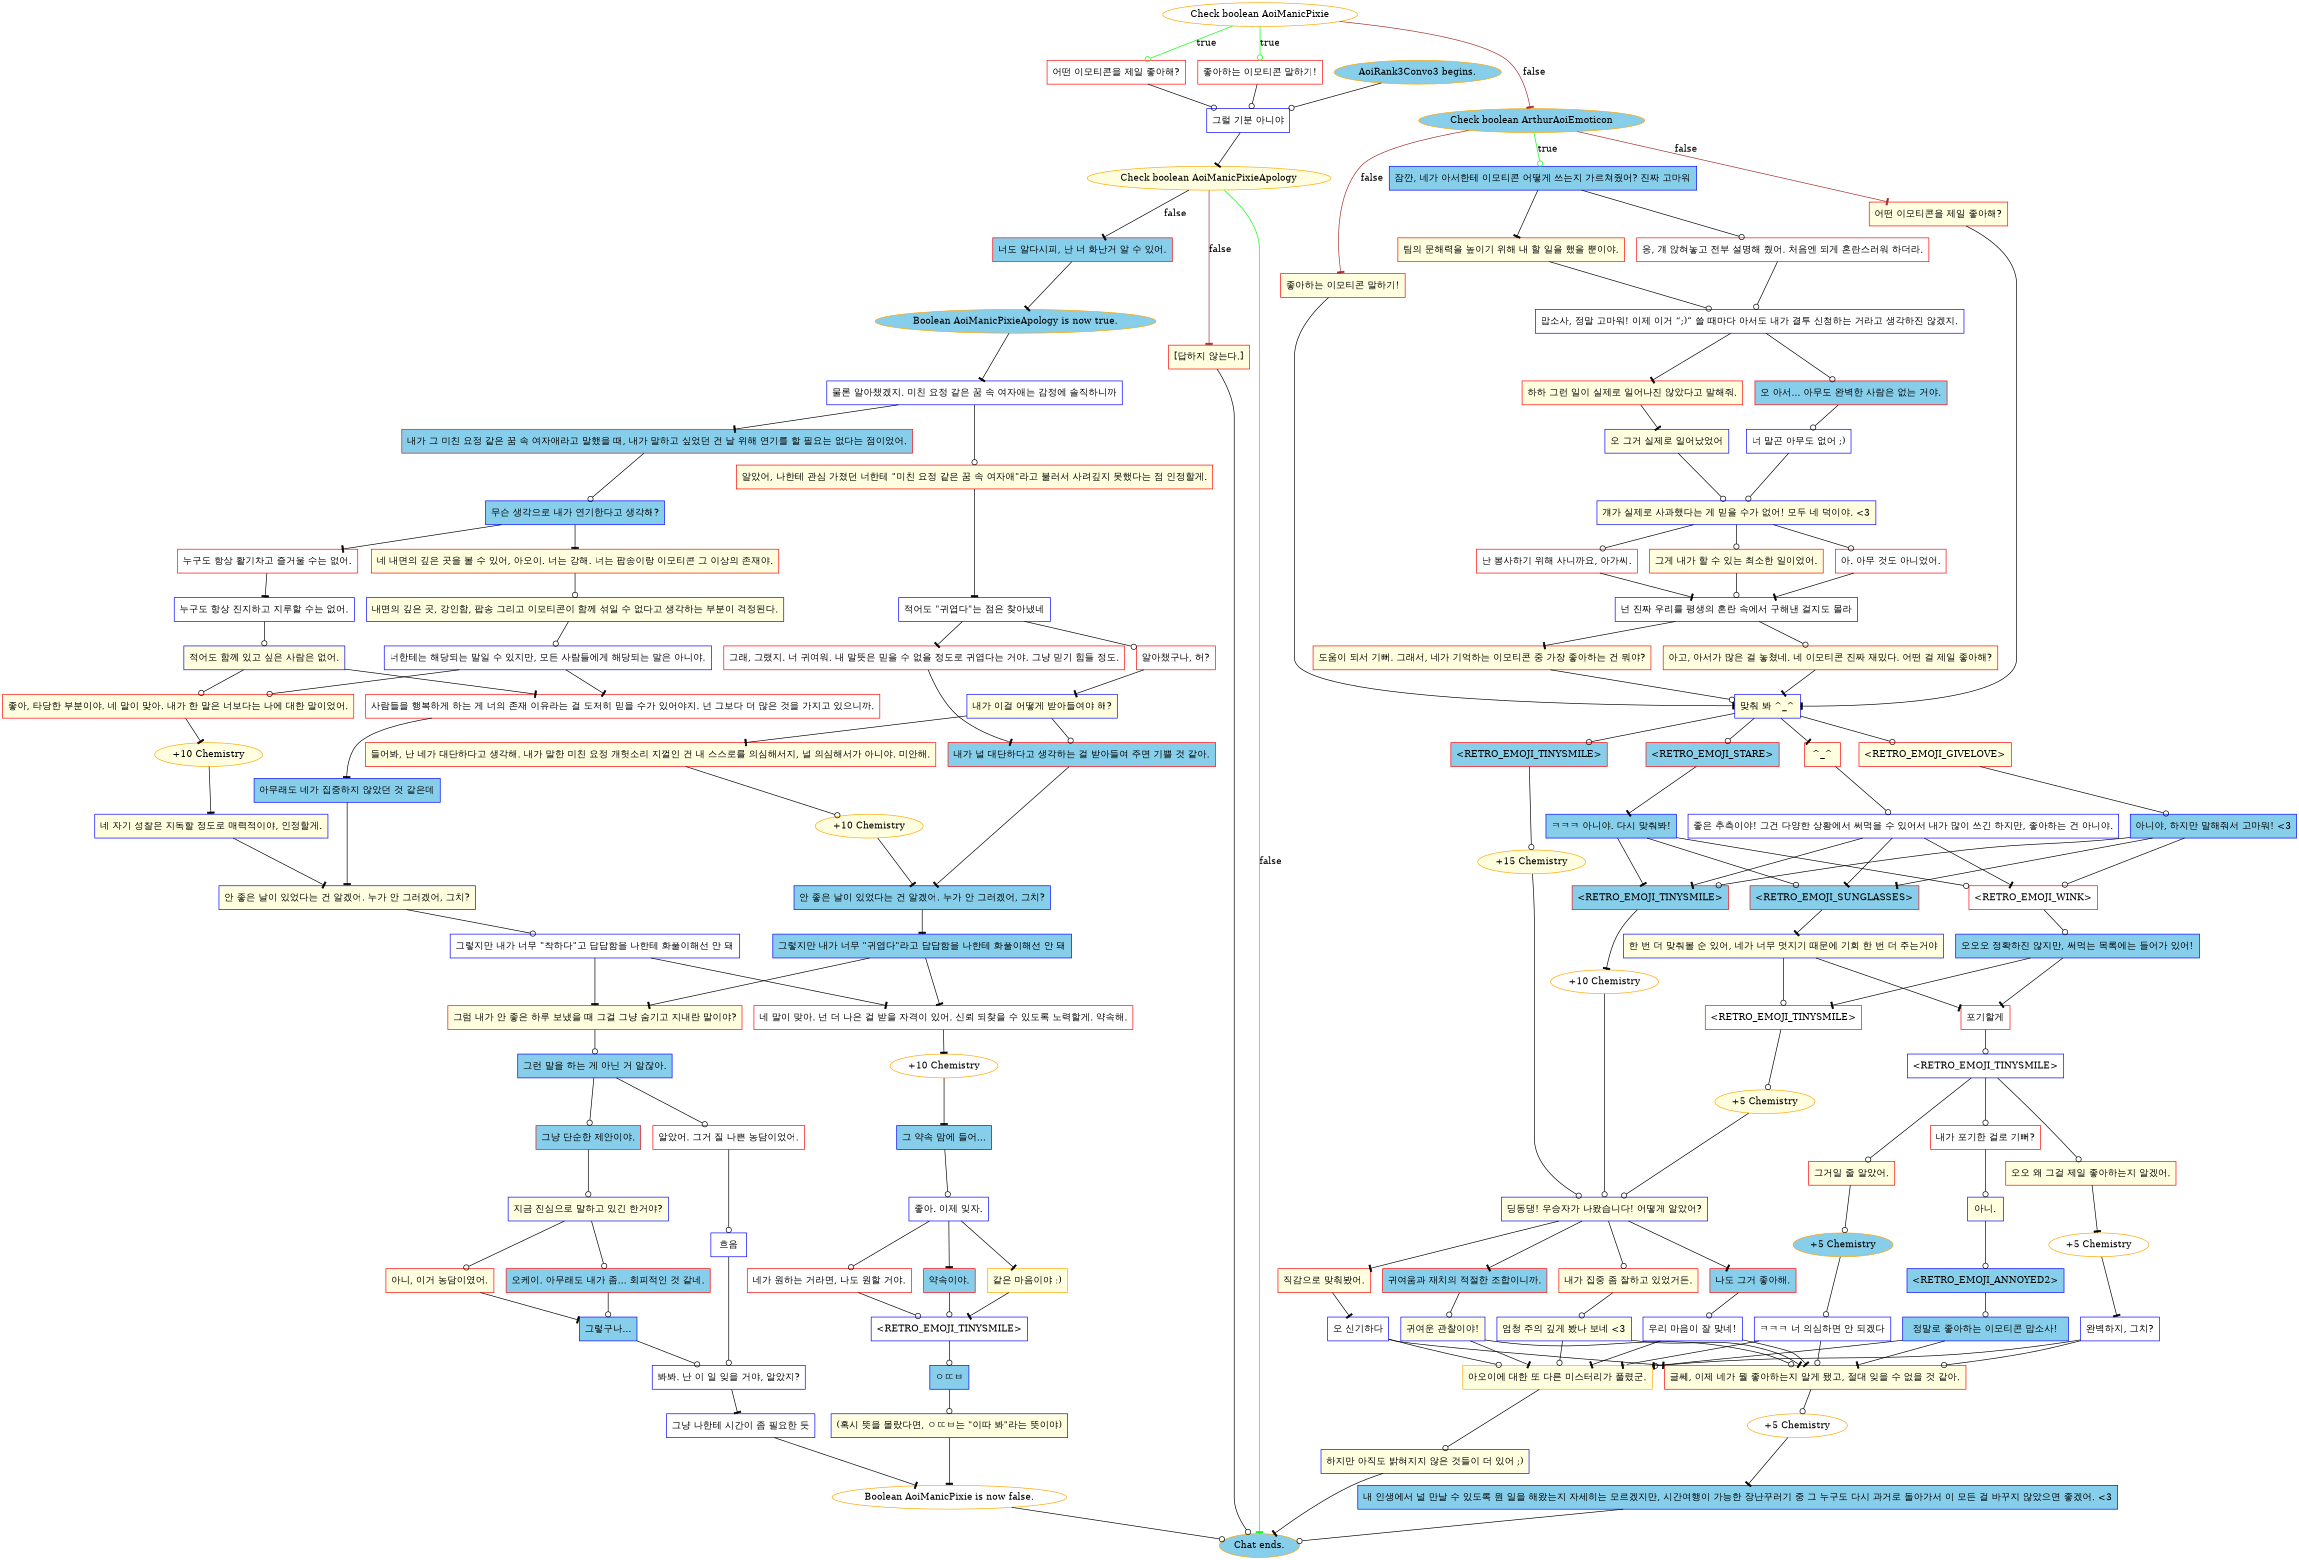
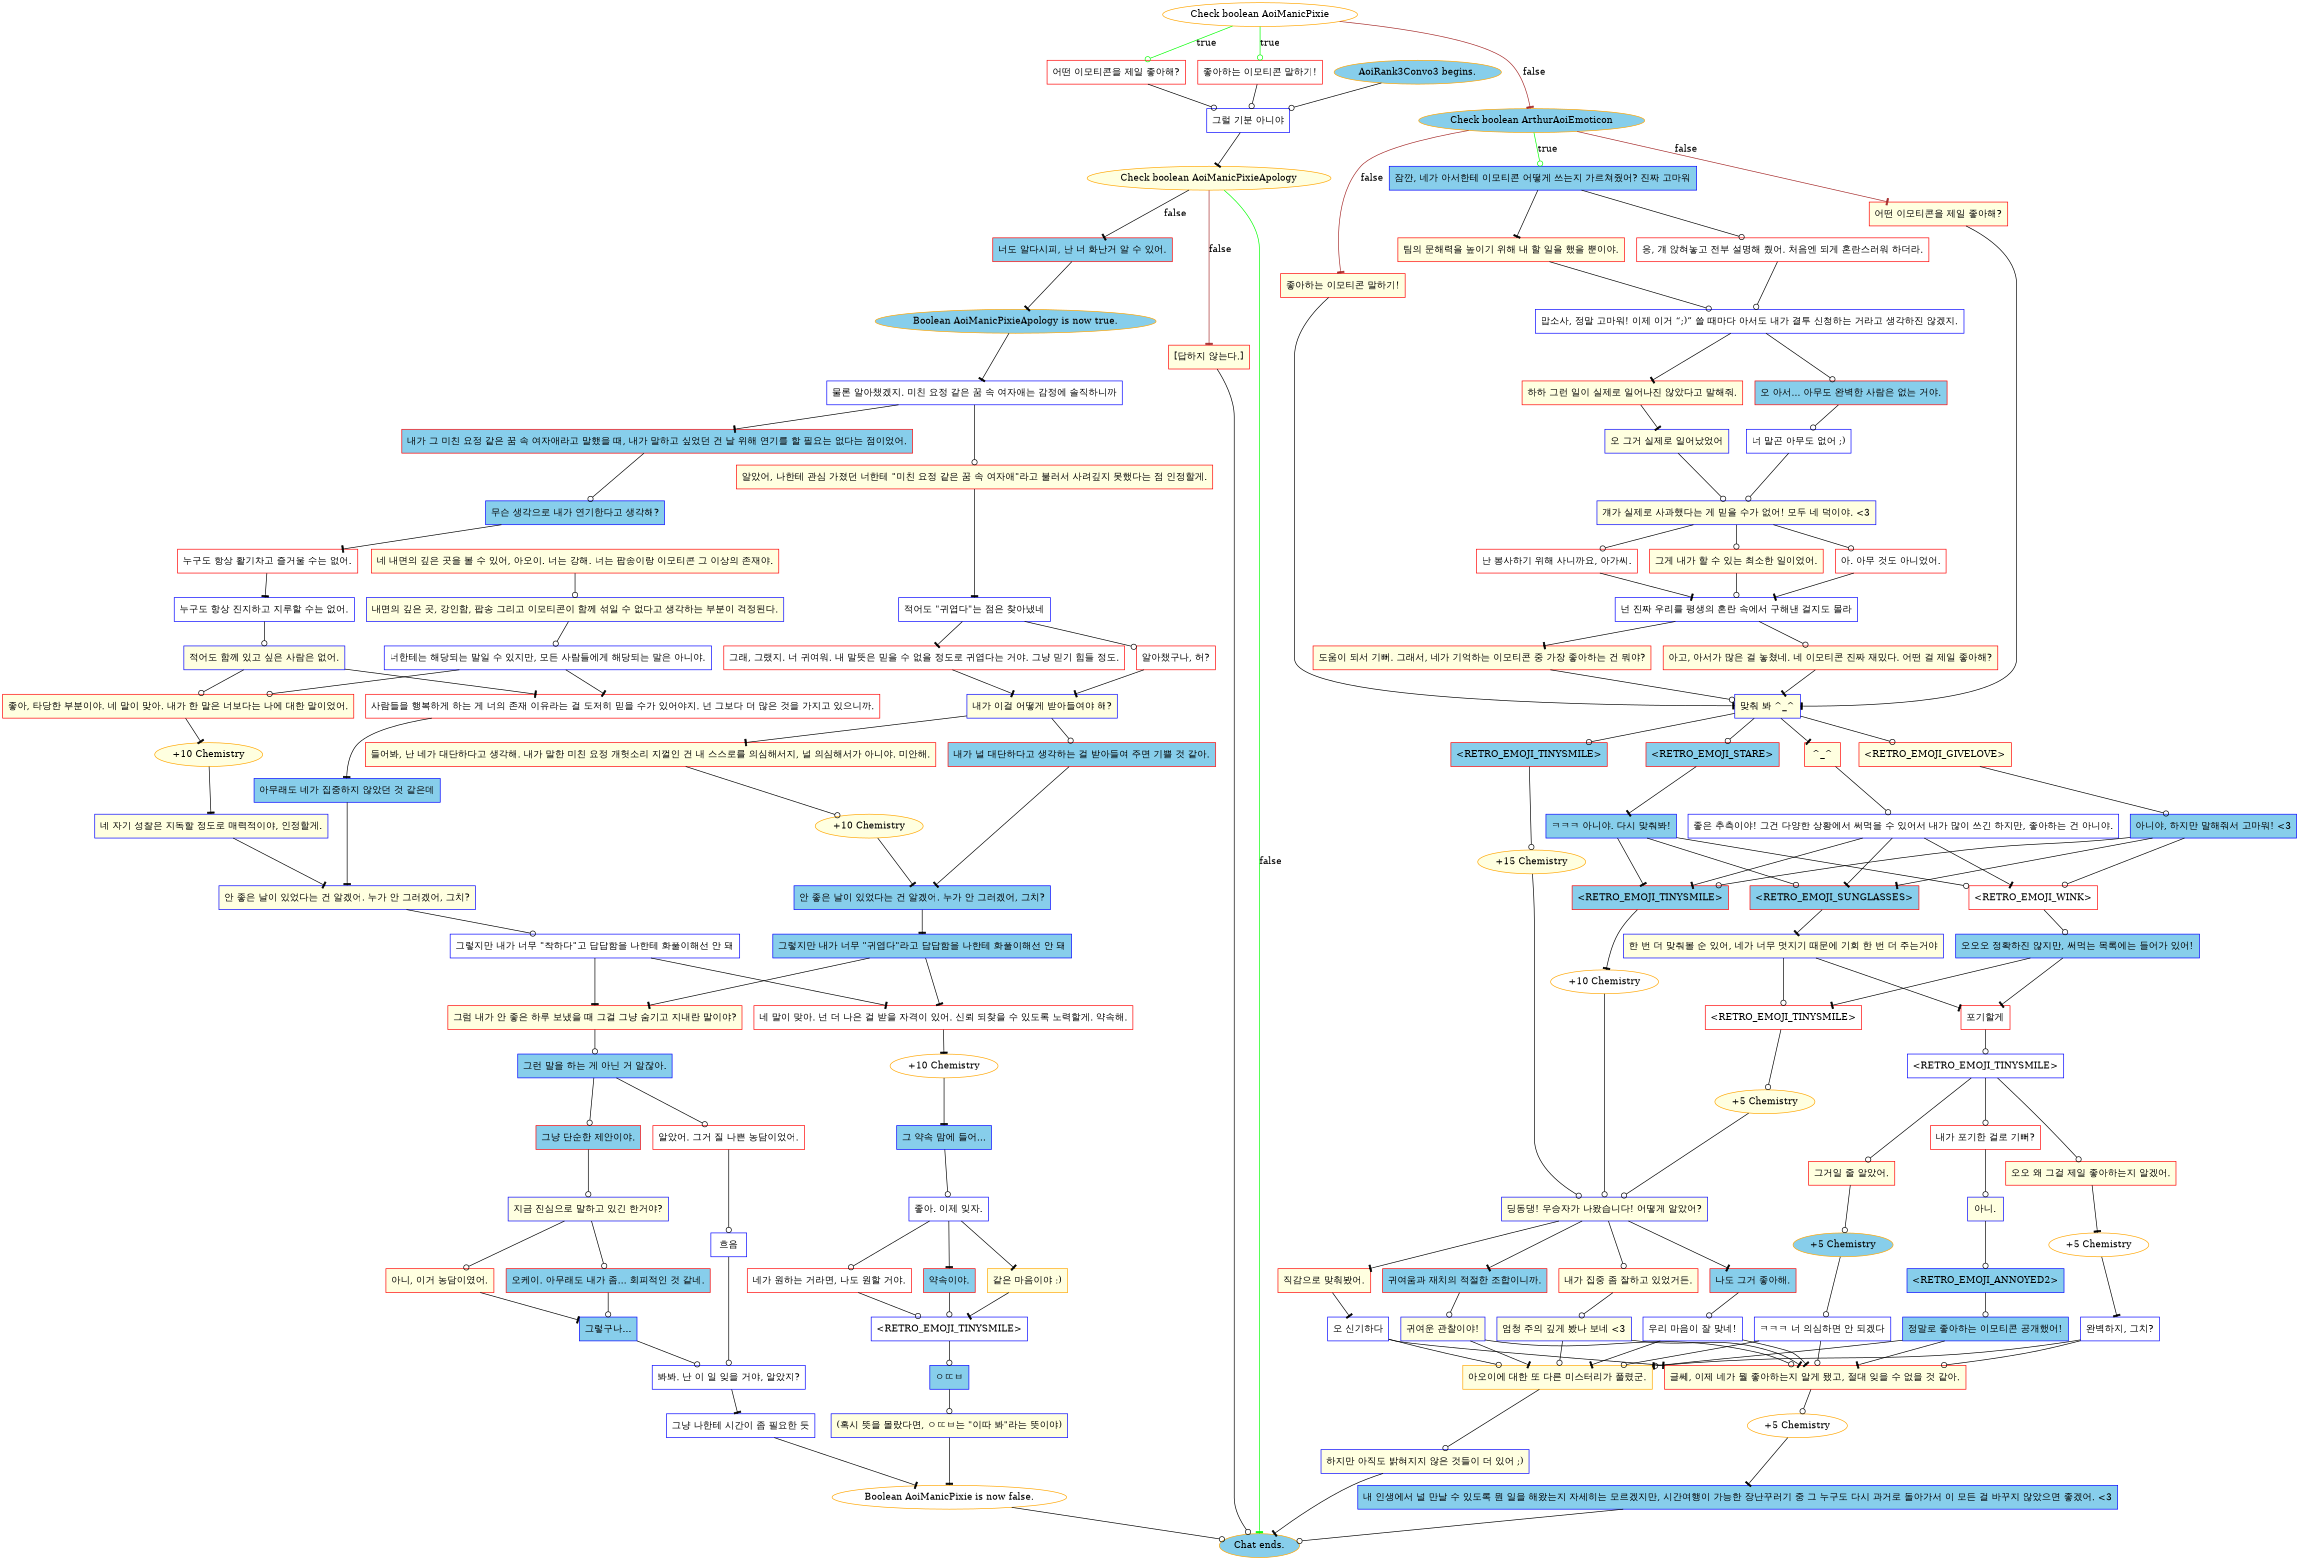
(575, 535) -> none
(955, 713) -> (981, 681)
(1986, 1329) -> (1986, 1329)
(1693, 1353) -> (1693, 1353)
